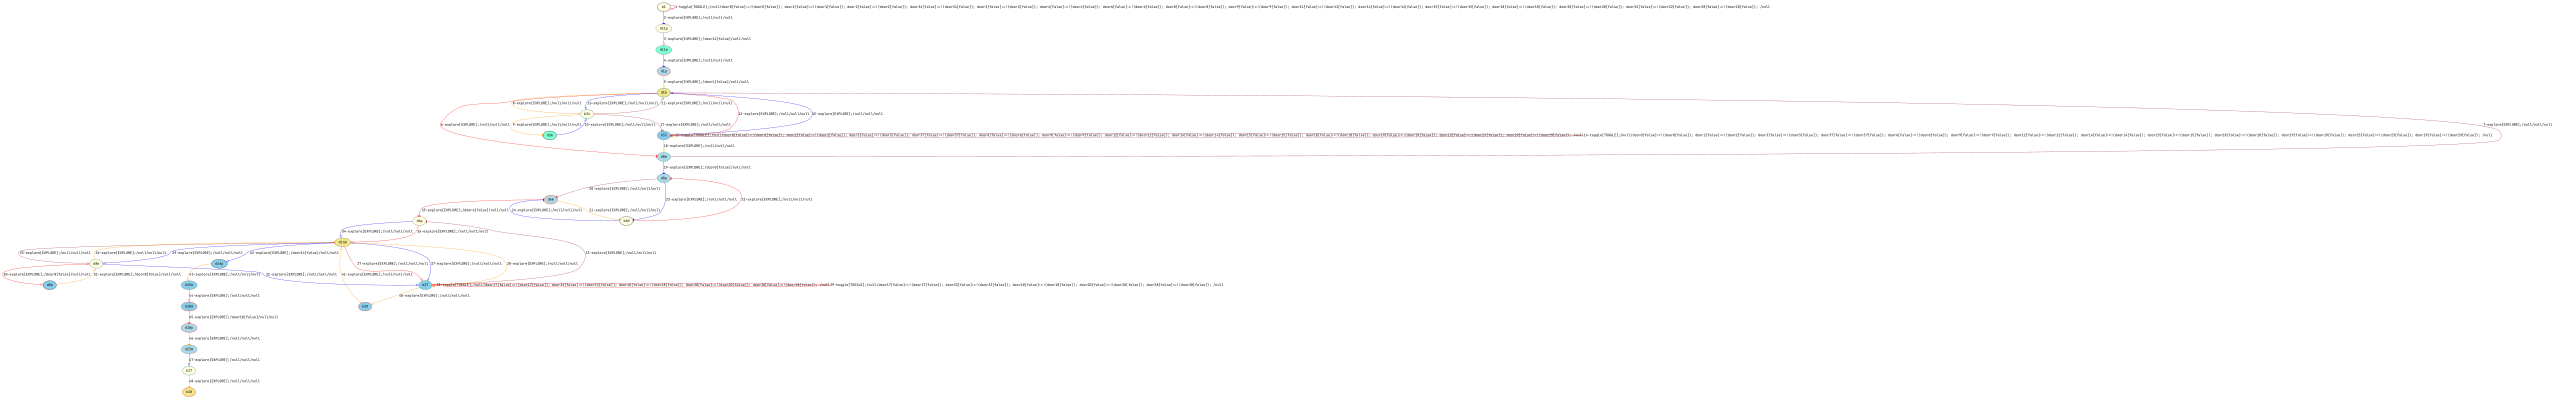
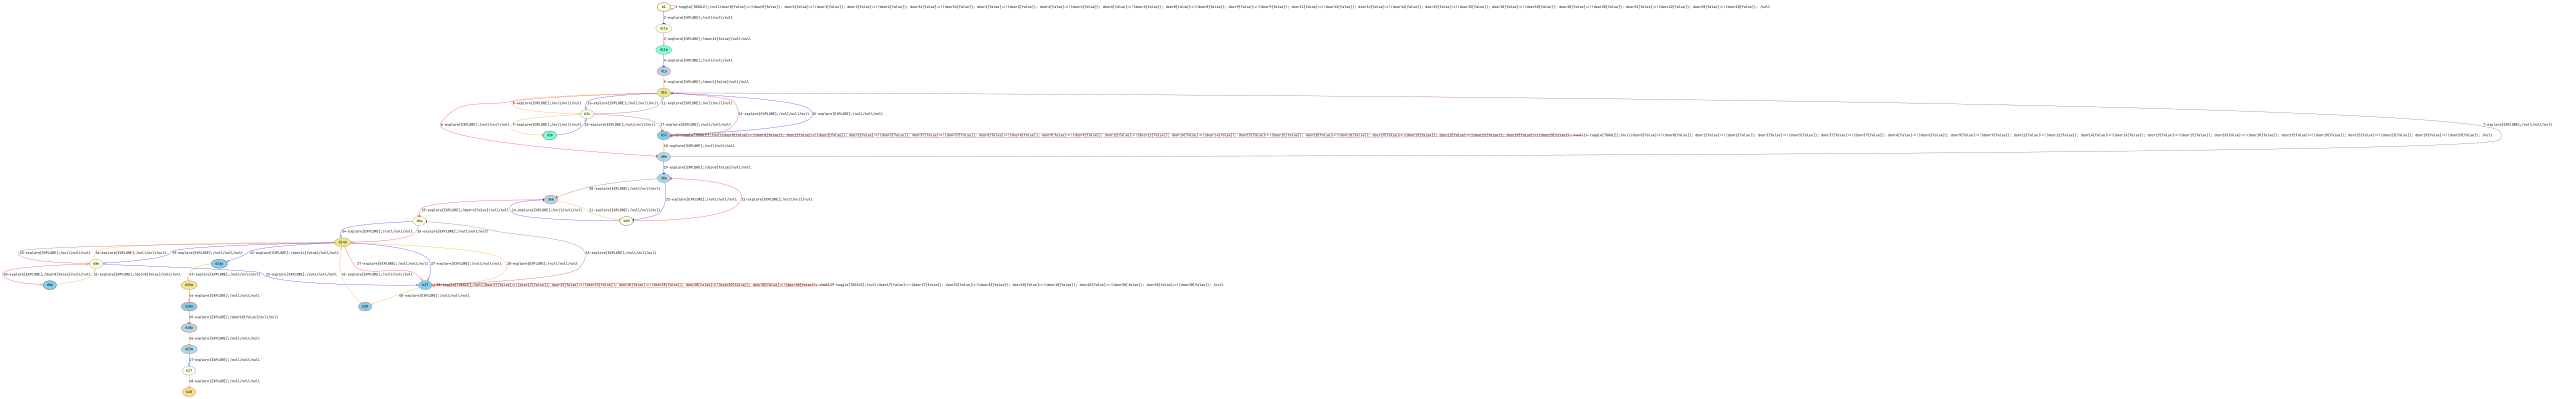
(189, 285) -> (189, 285)
